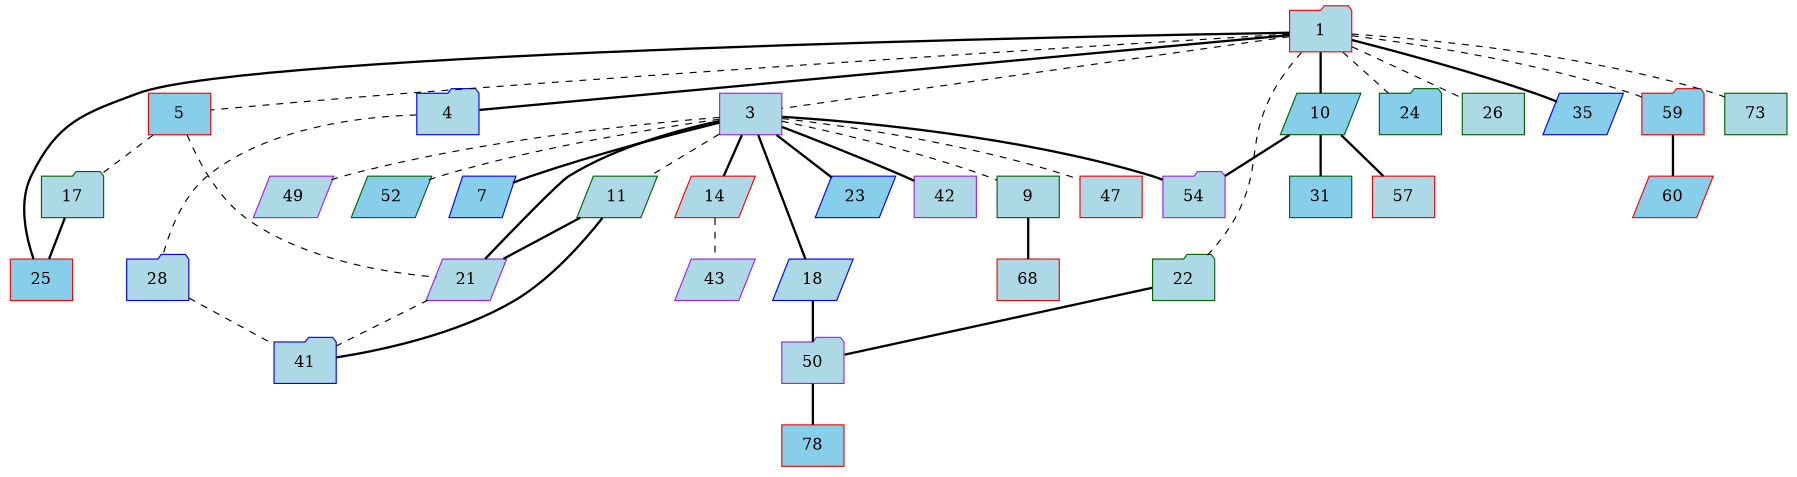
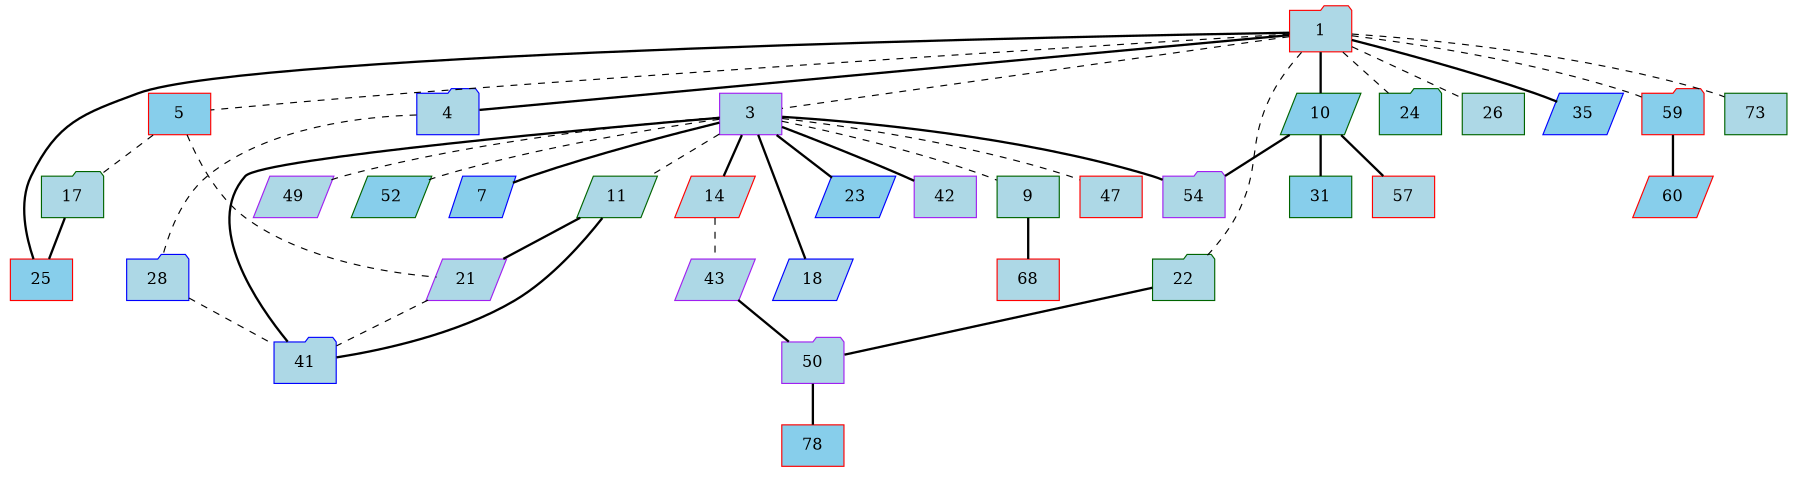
(588, 165) -> (390, 150)
(813, 321) -> (764, 321)
